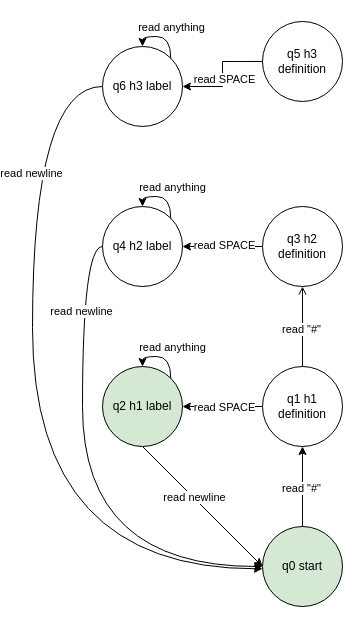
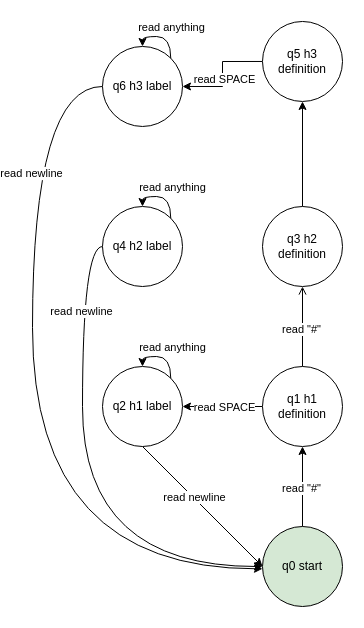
none -> (303, 157)
(226, 247) -> none
(143, 407) -> (143, 407)
